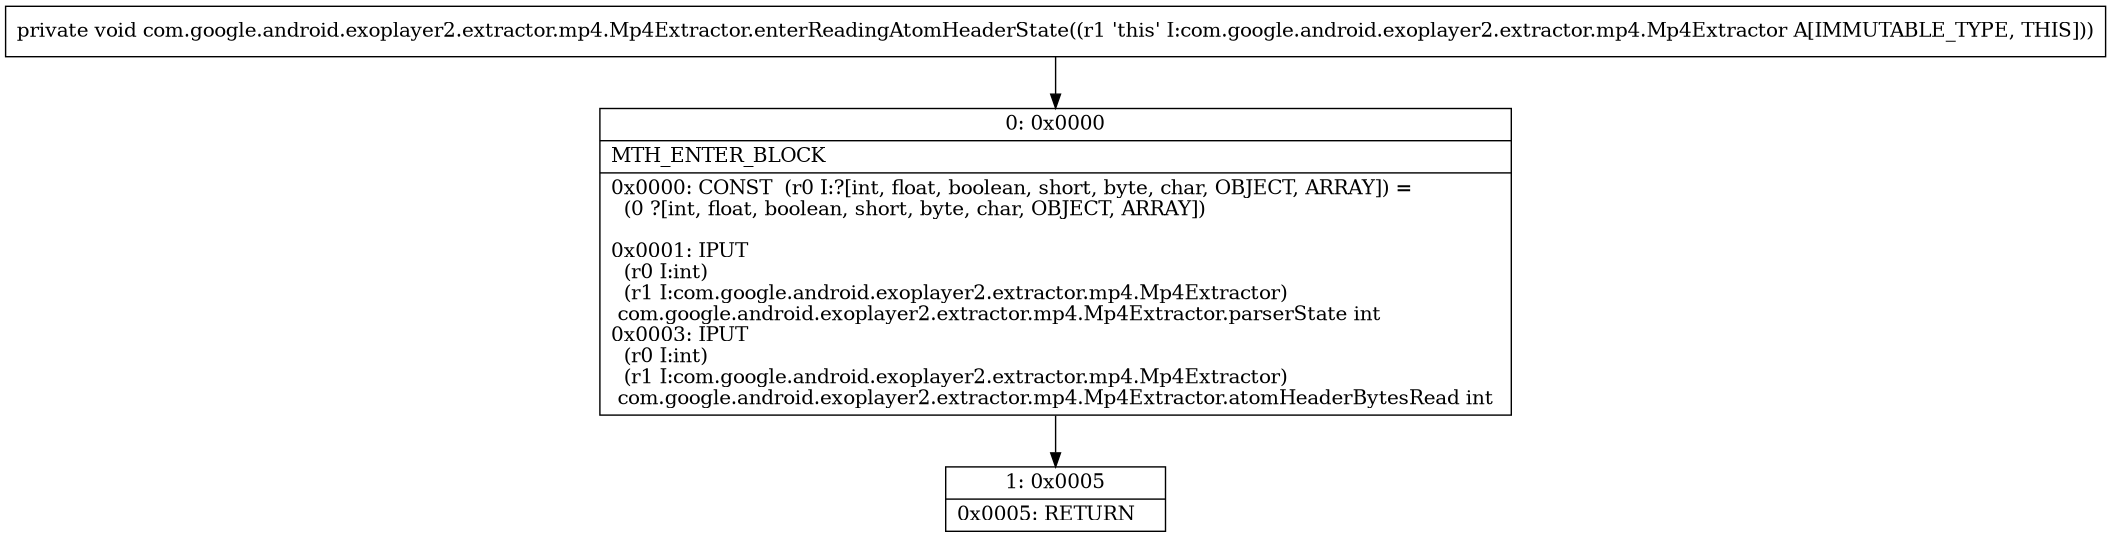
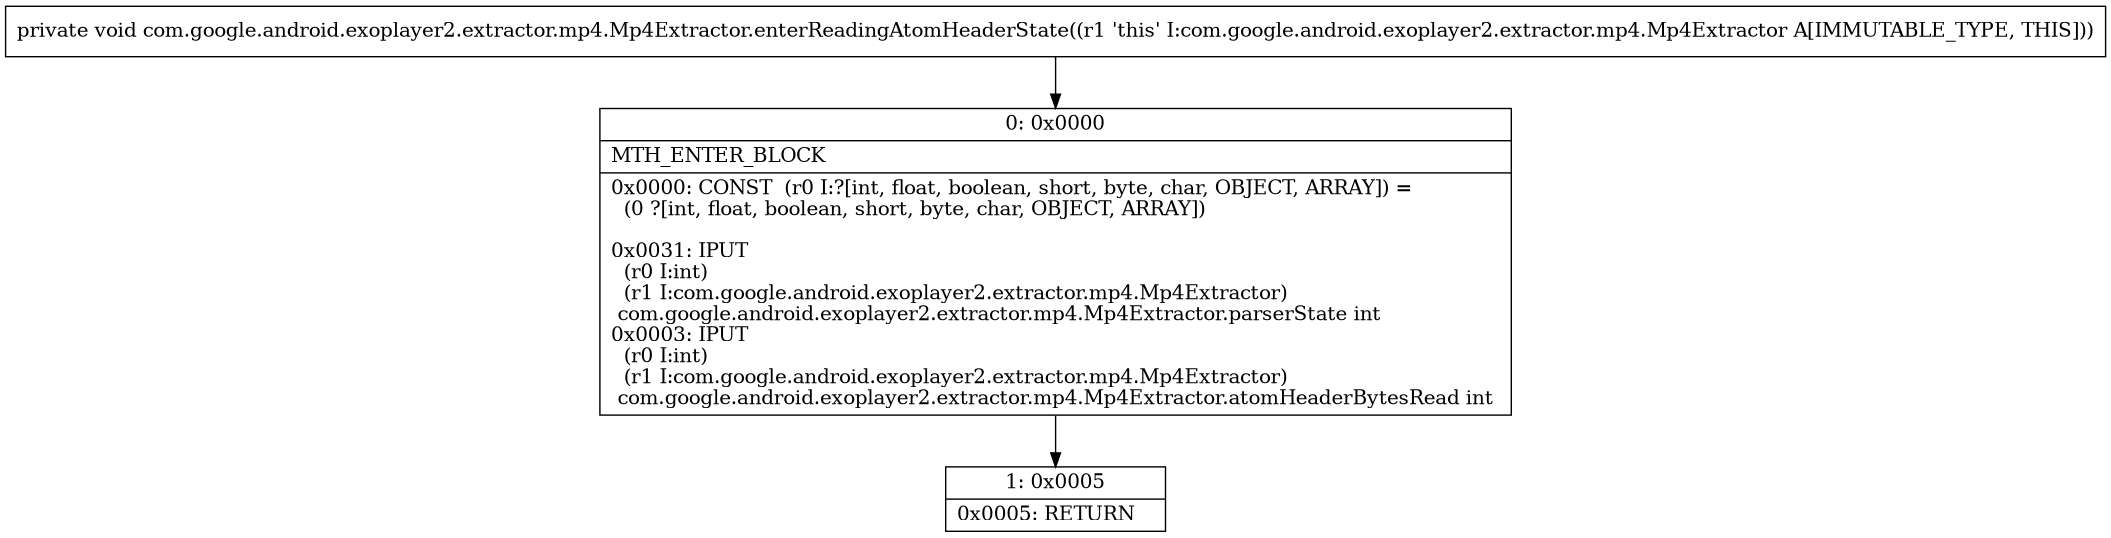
(686, 251) -> (686, 251)
